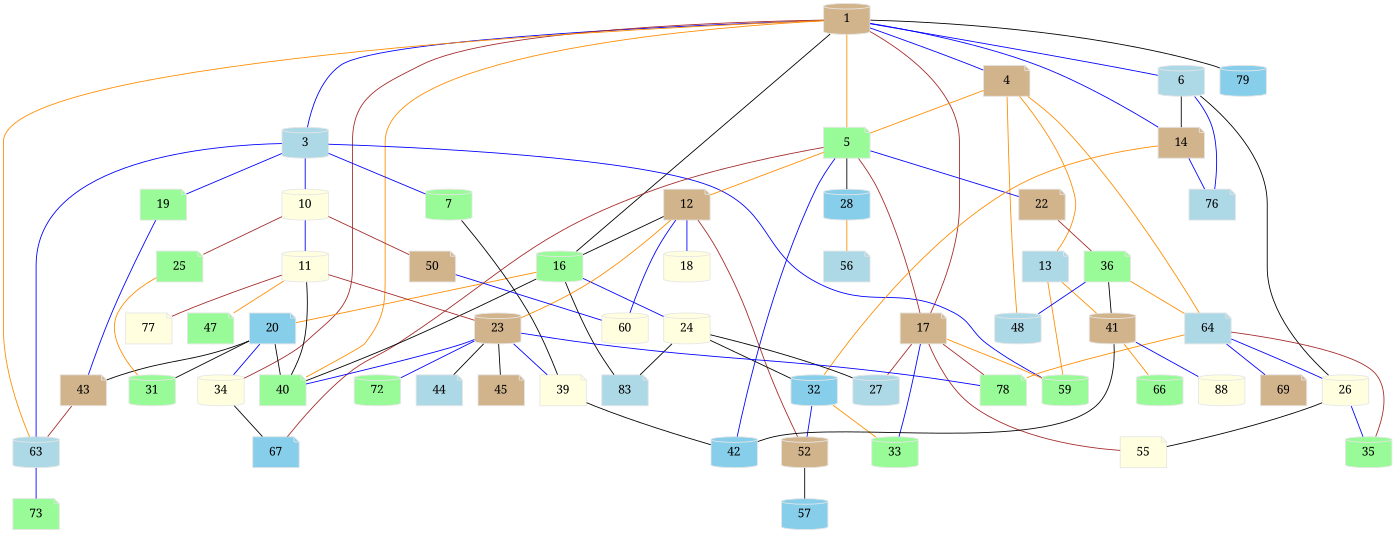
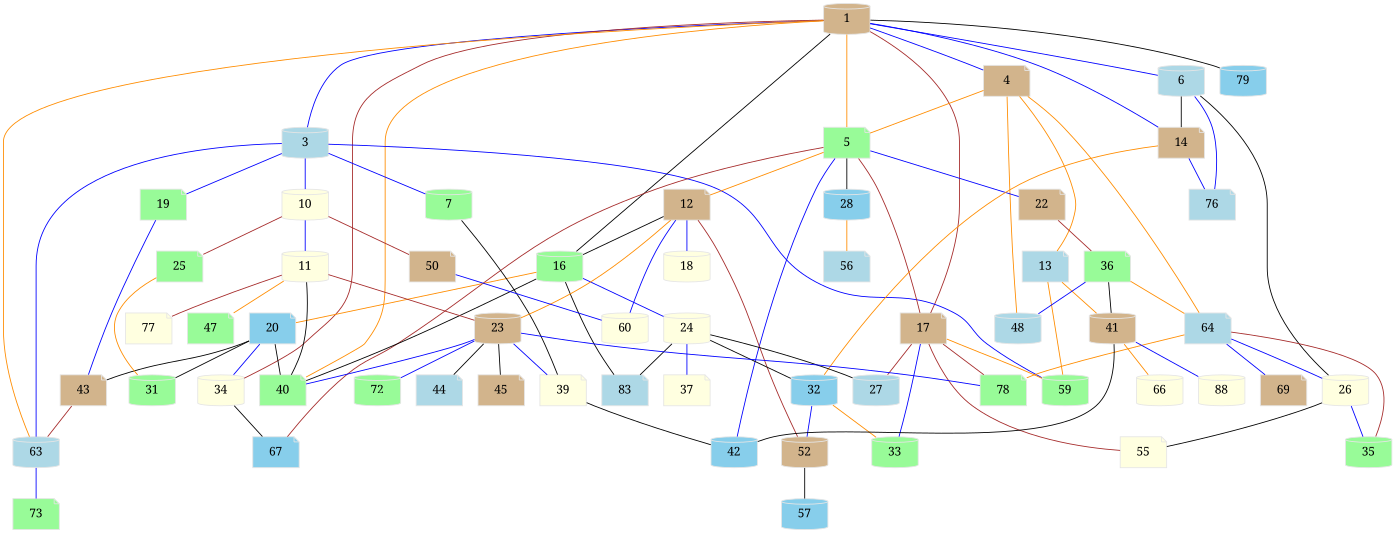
none -> (687, 390)
(1160, 390) -> (1160, 390)
